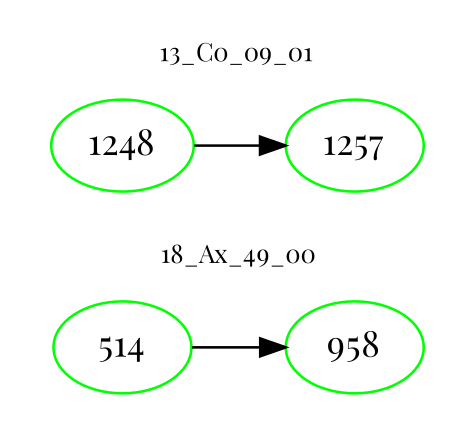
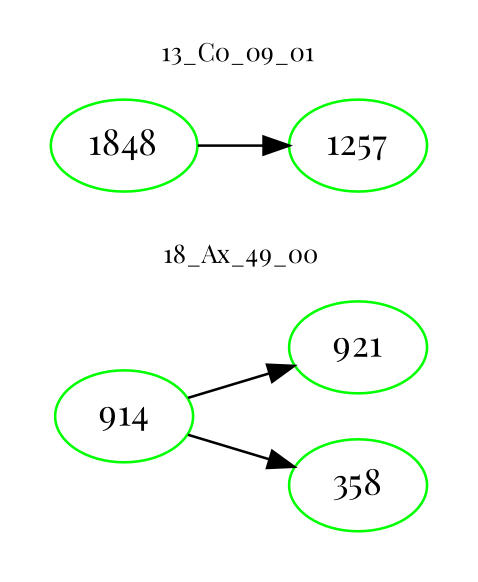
(122, 146) -> (124, 146)
(122, 347) -> (124, 416)
(355, 347) -> (358, 485)
none -> (358, 347)
